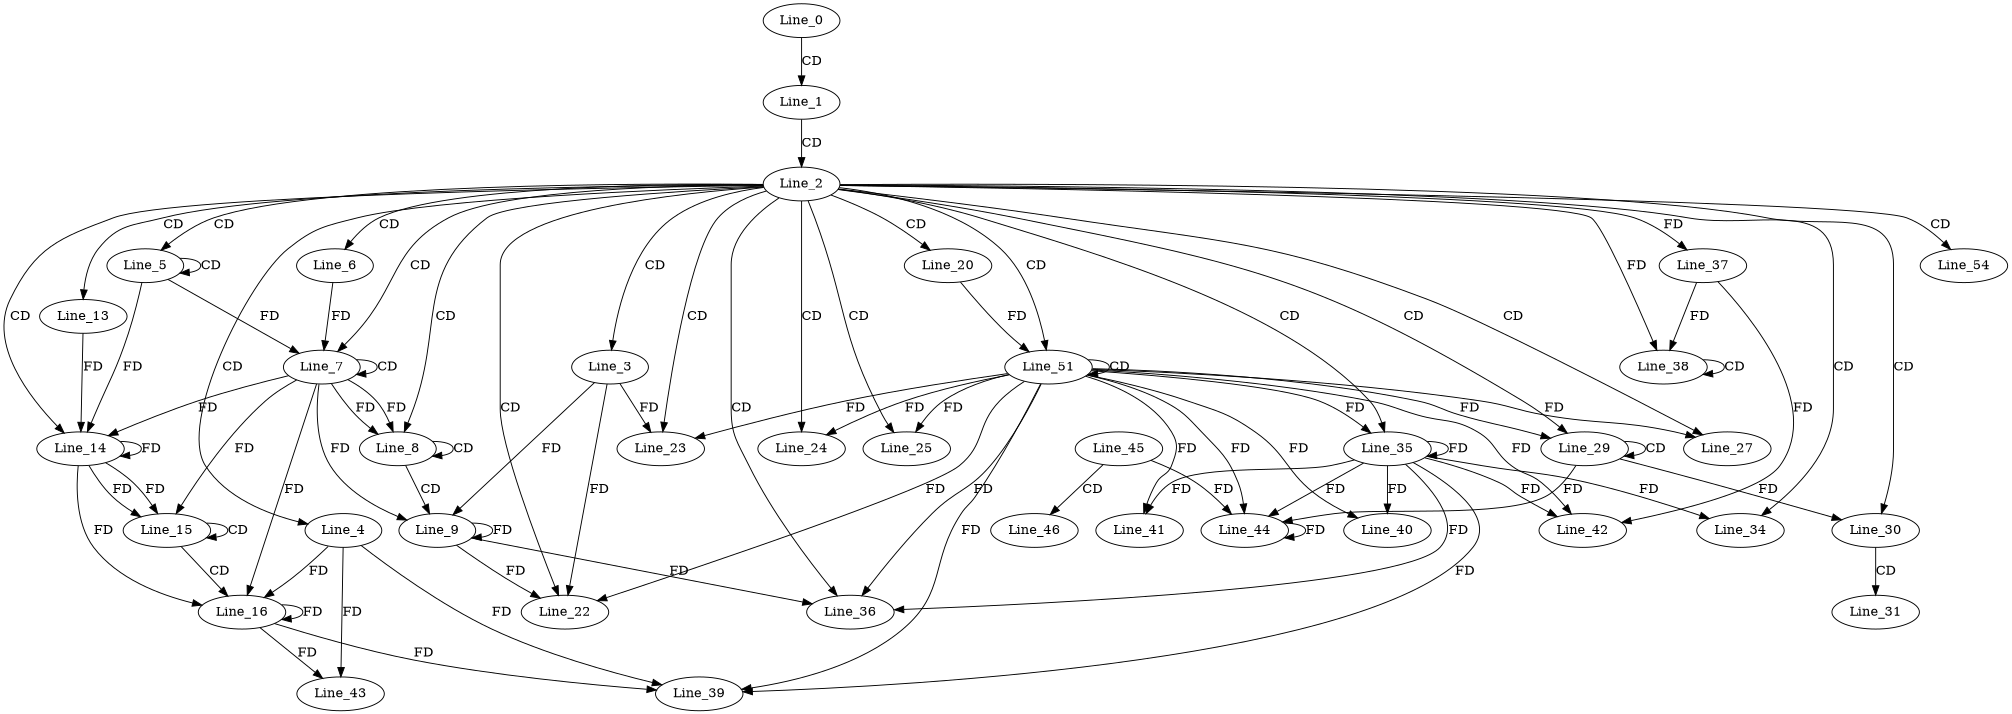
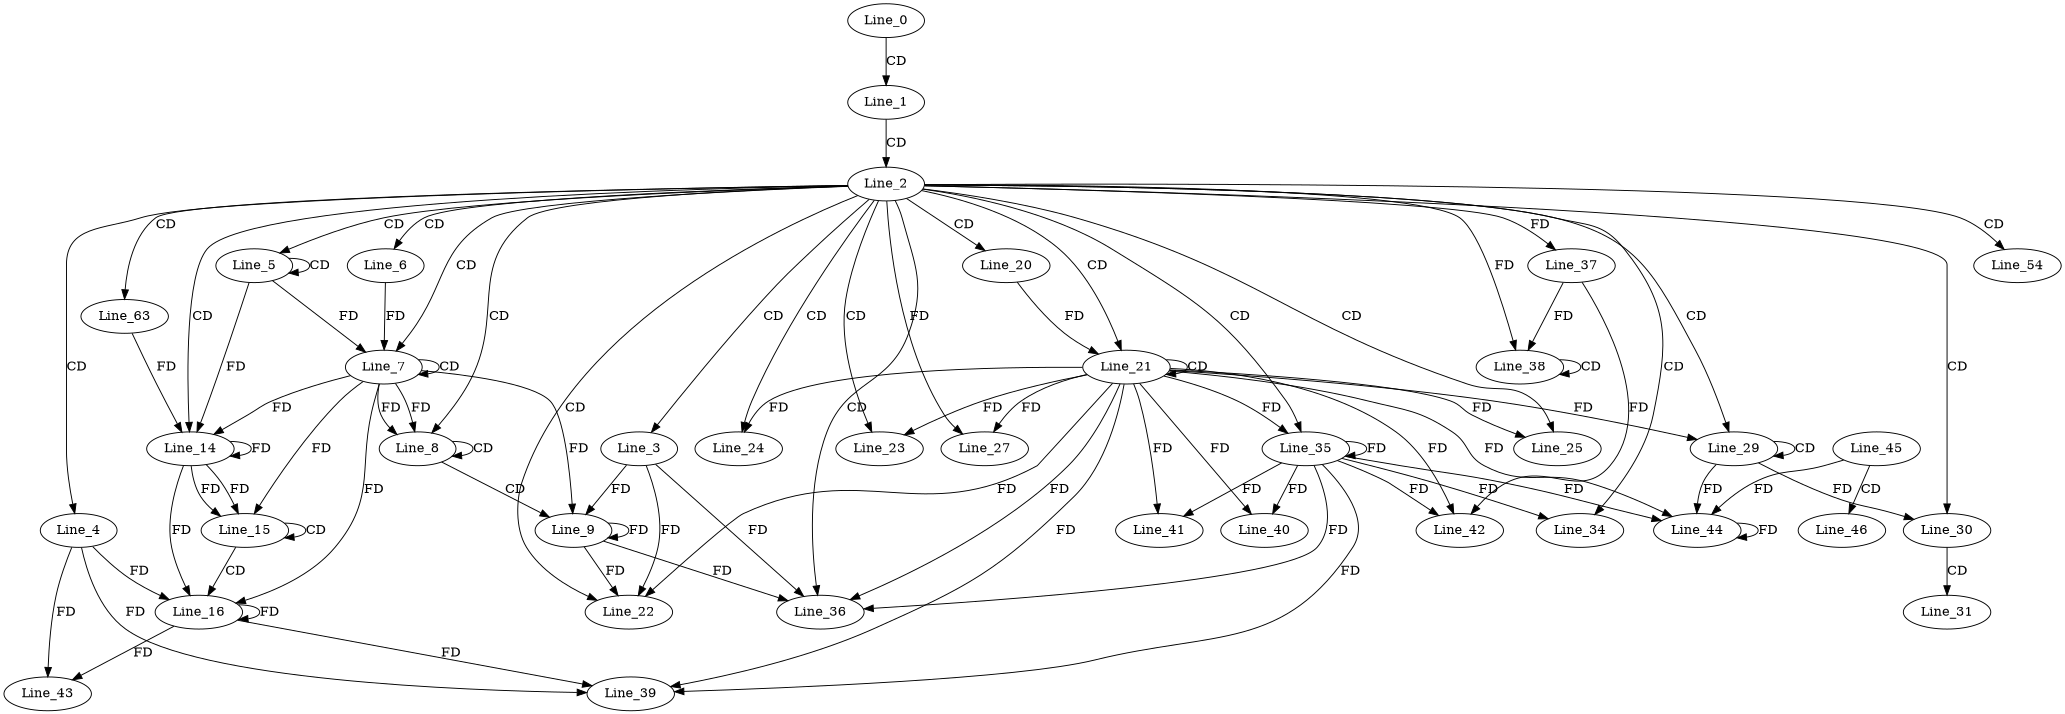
(83, 316) -> (125, 316)
(1513, 316) -> (920, 316)
(1049, 367) -> (1126, 367)
(633, 404) -> (719, 521)
